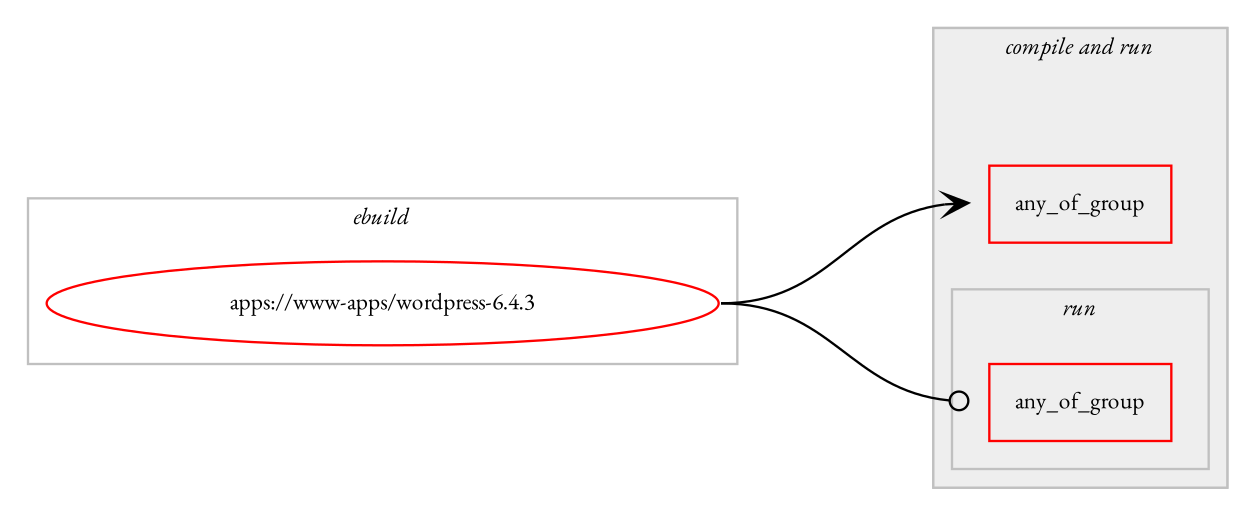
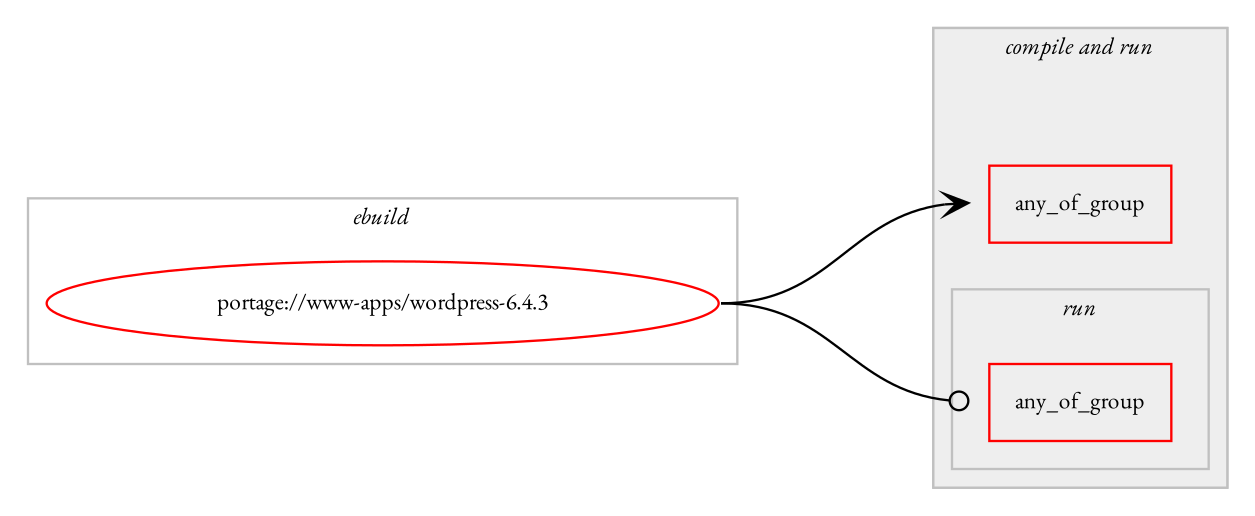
(383, 303) -> (383, 303)
